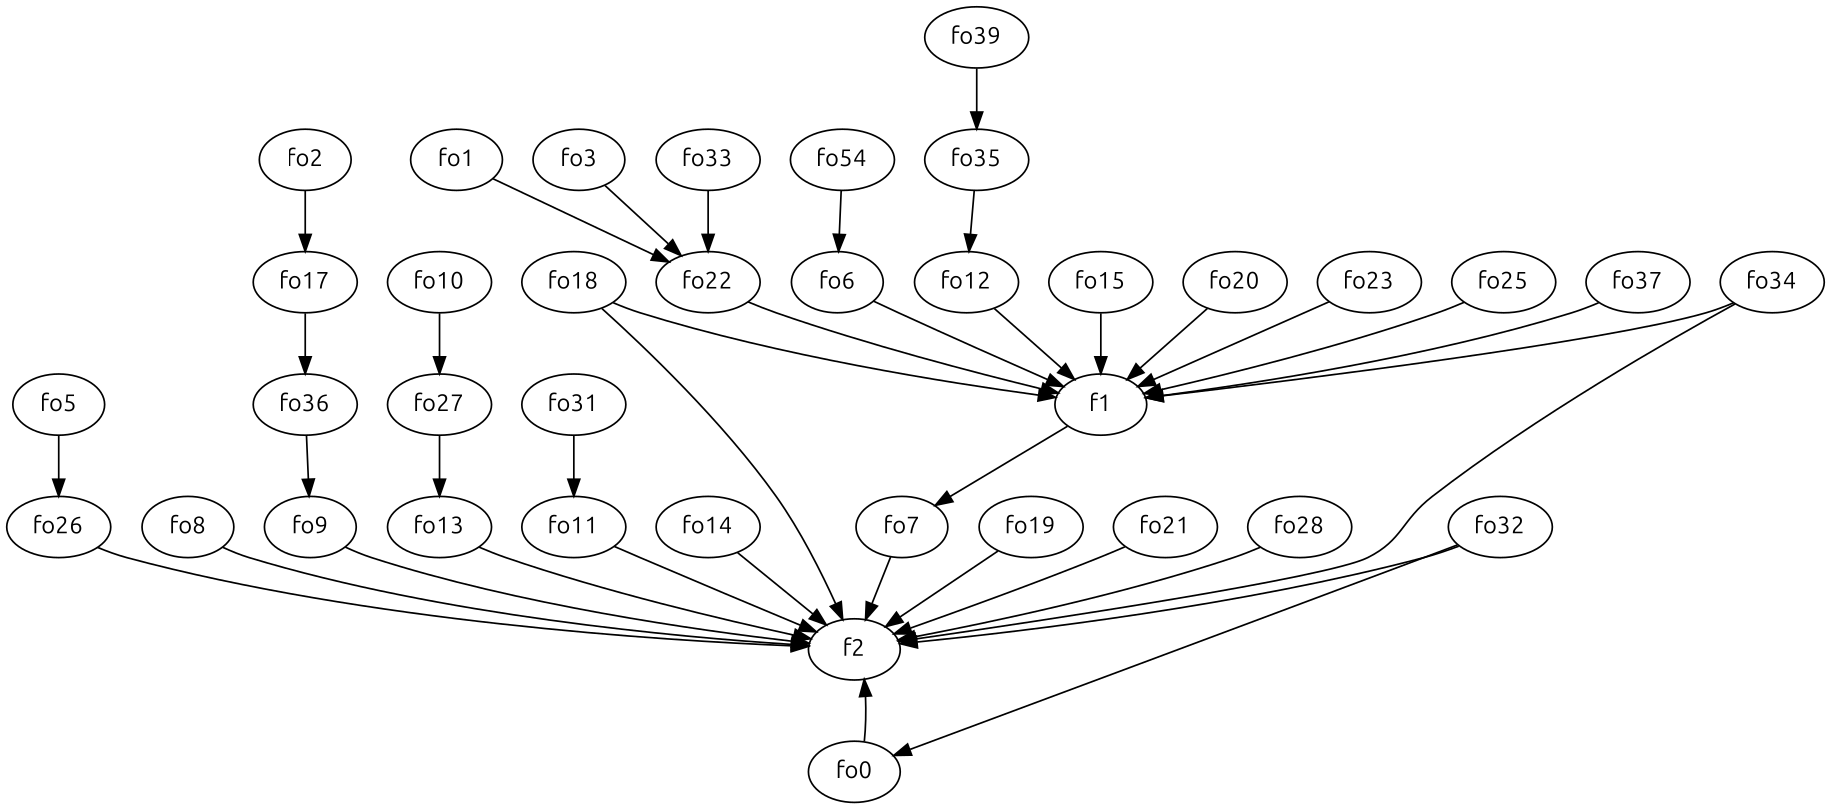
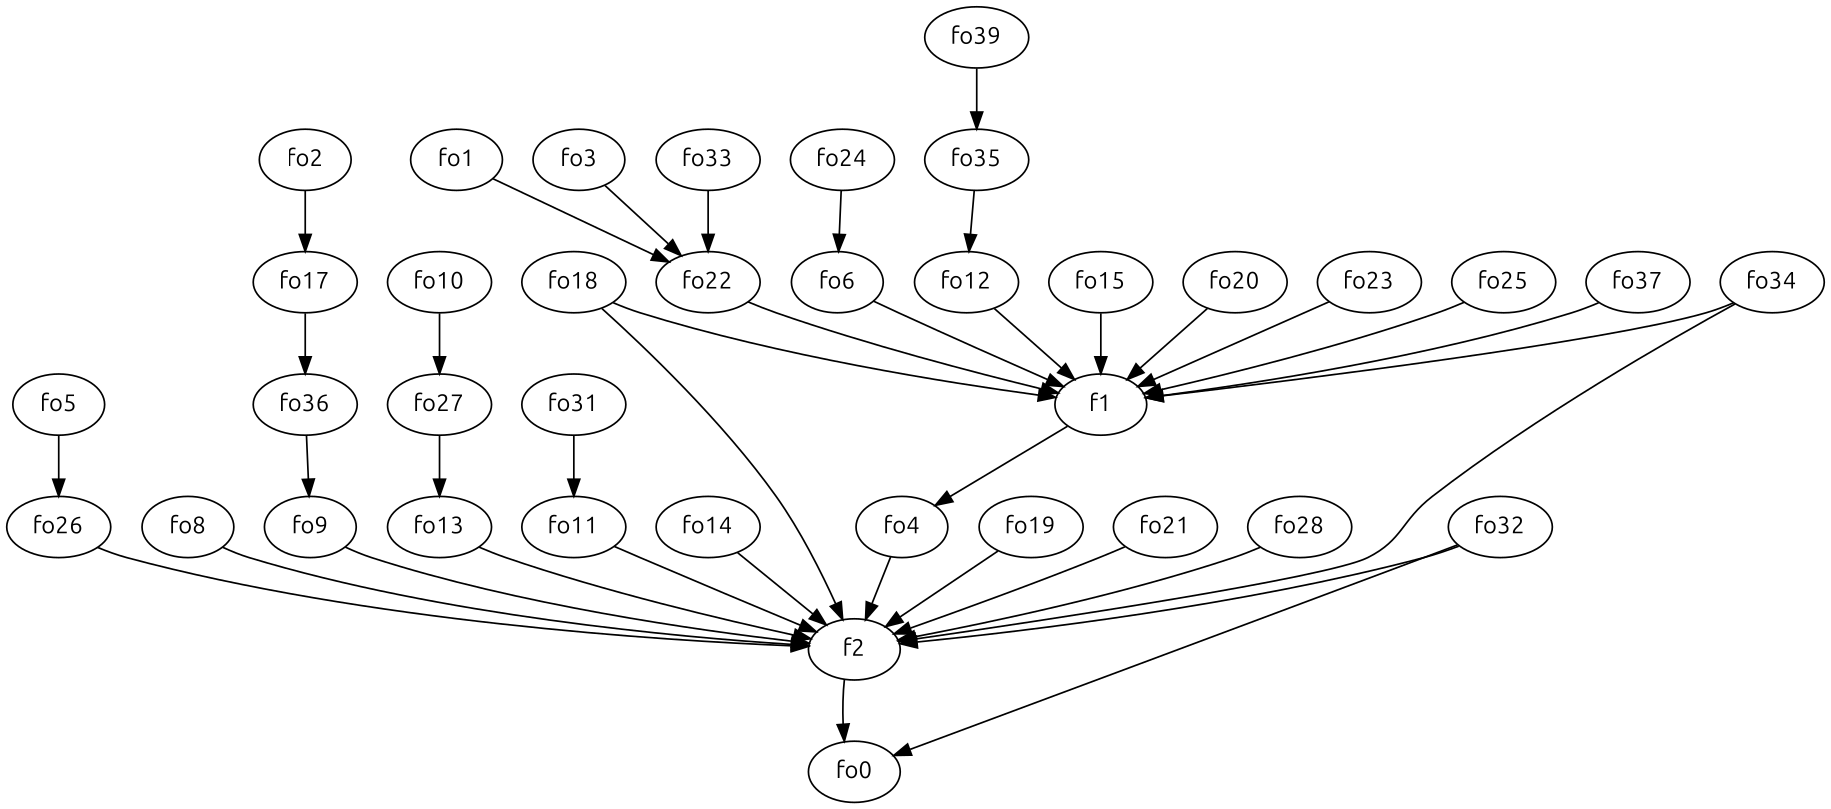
(842, 160) -> (842, 160)
(902, 527) -> (902, 527)
(866, 719) -> (843, 702)
